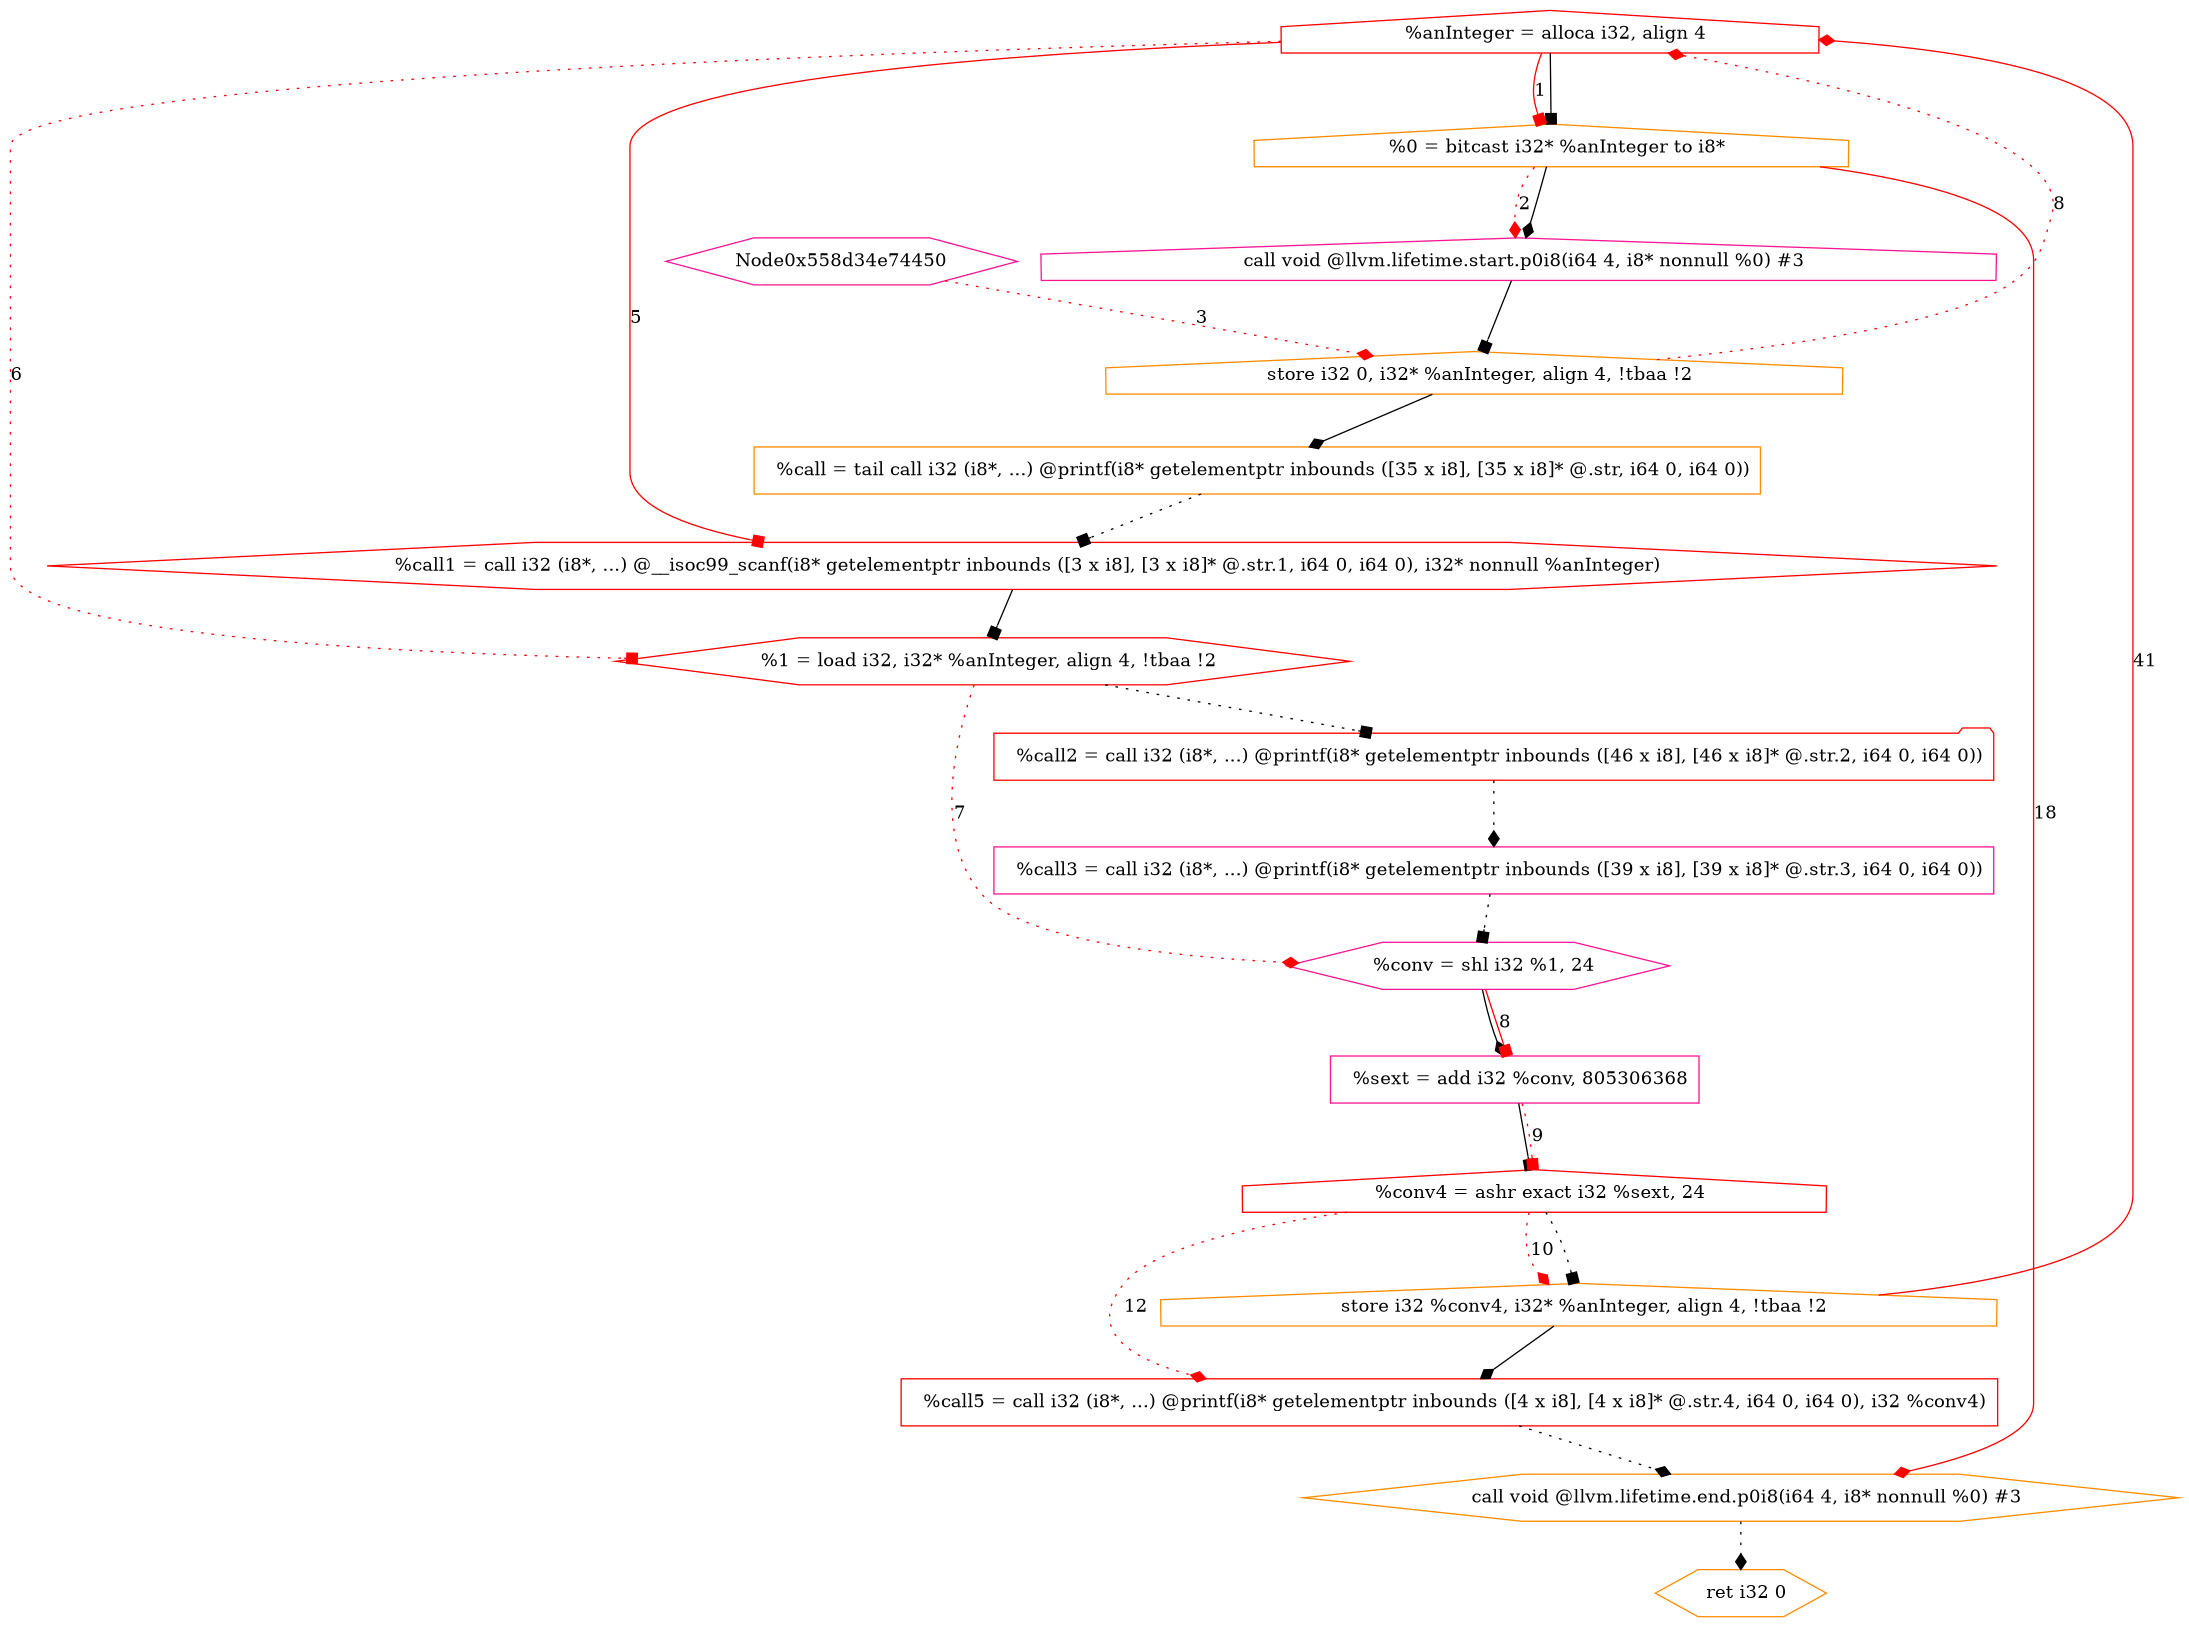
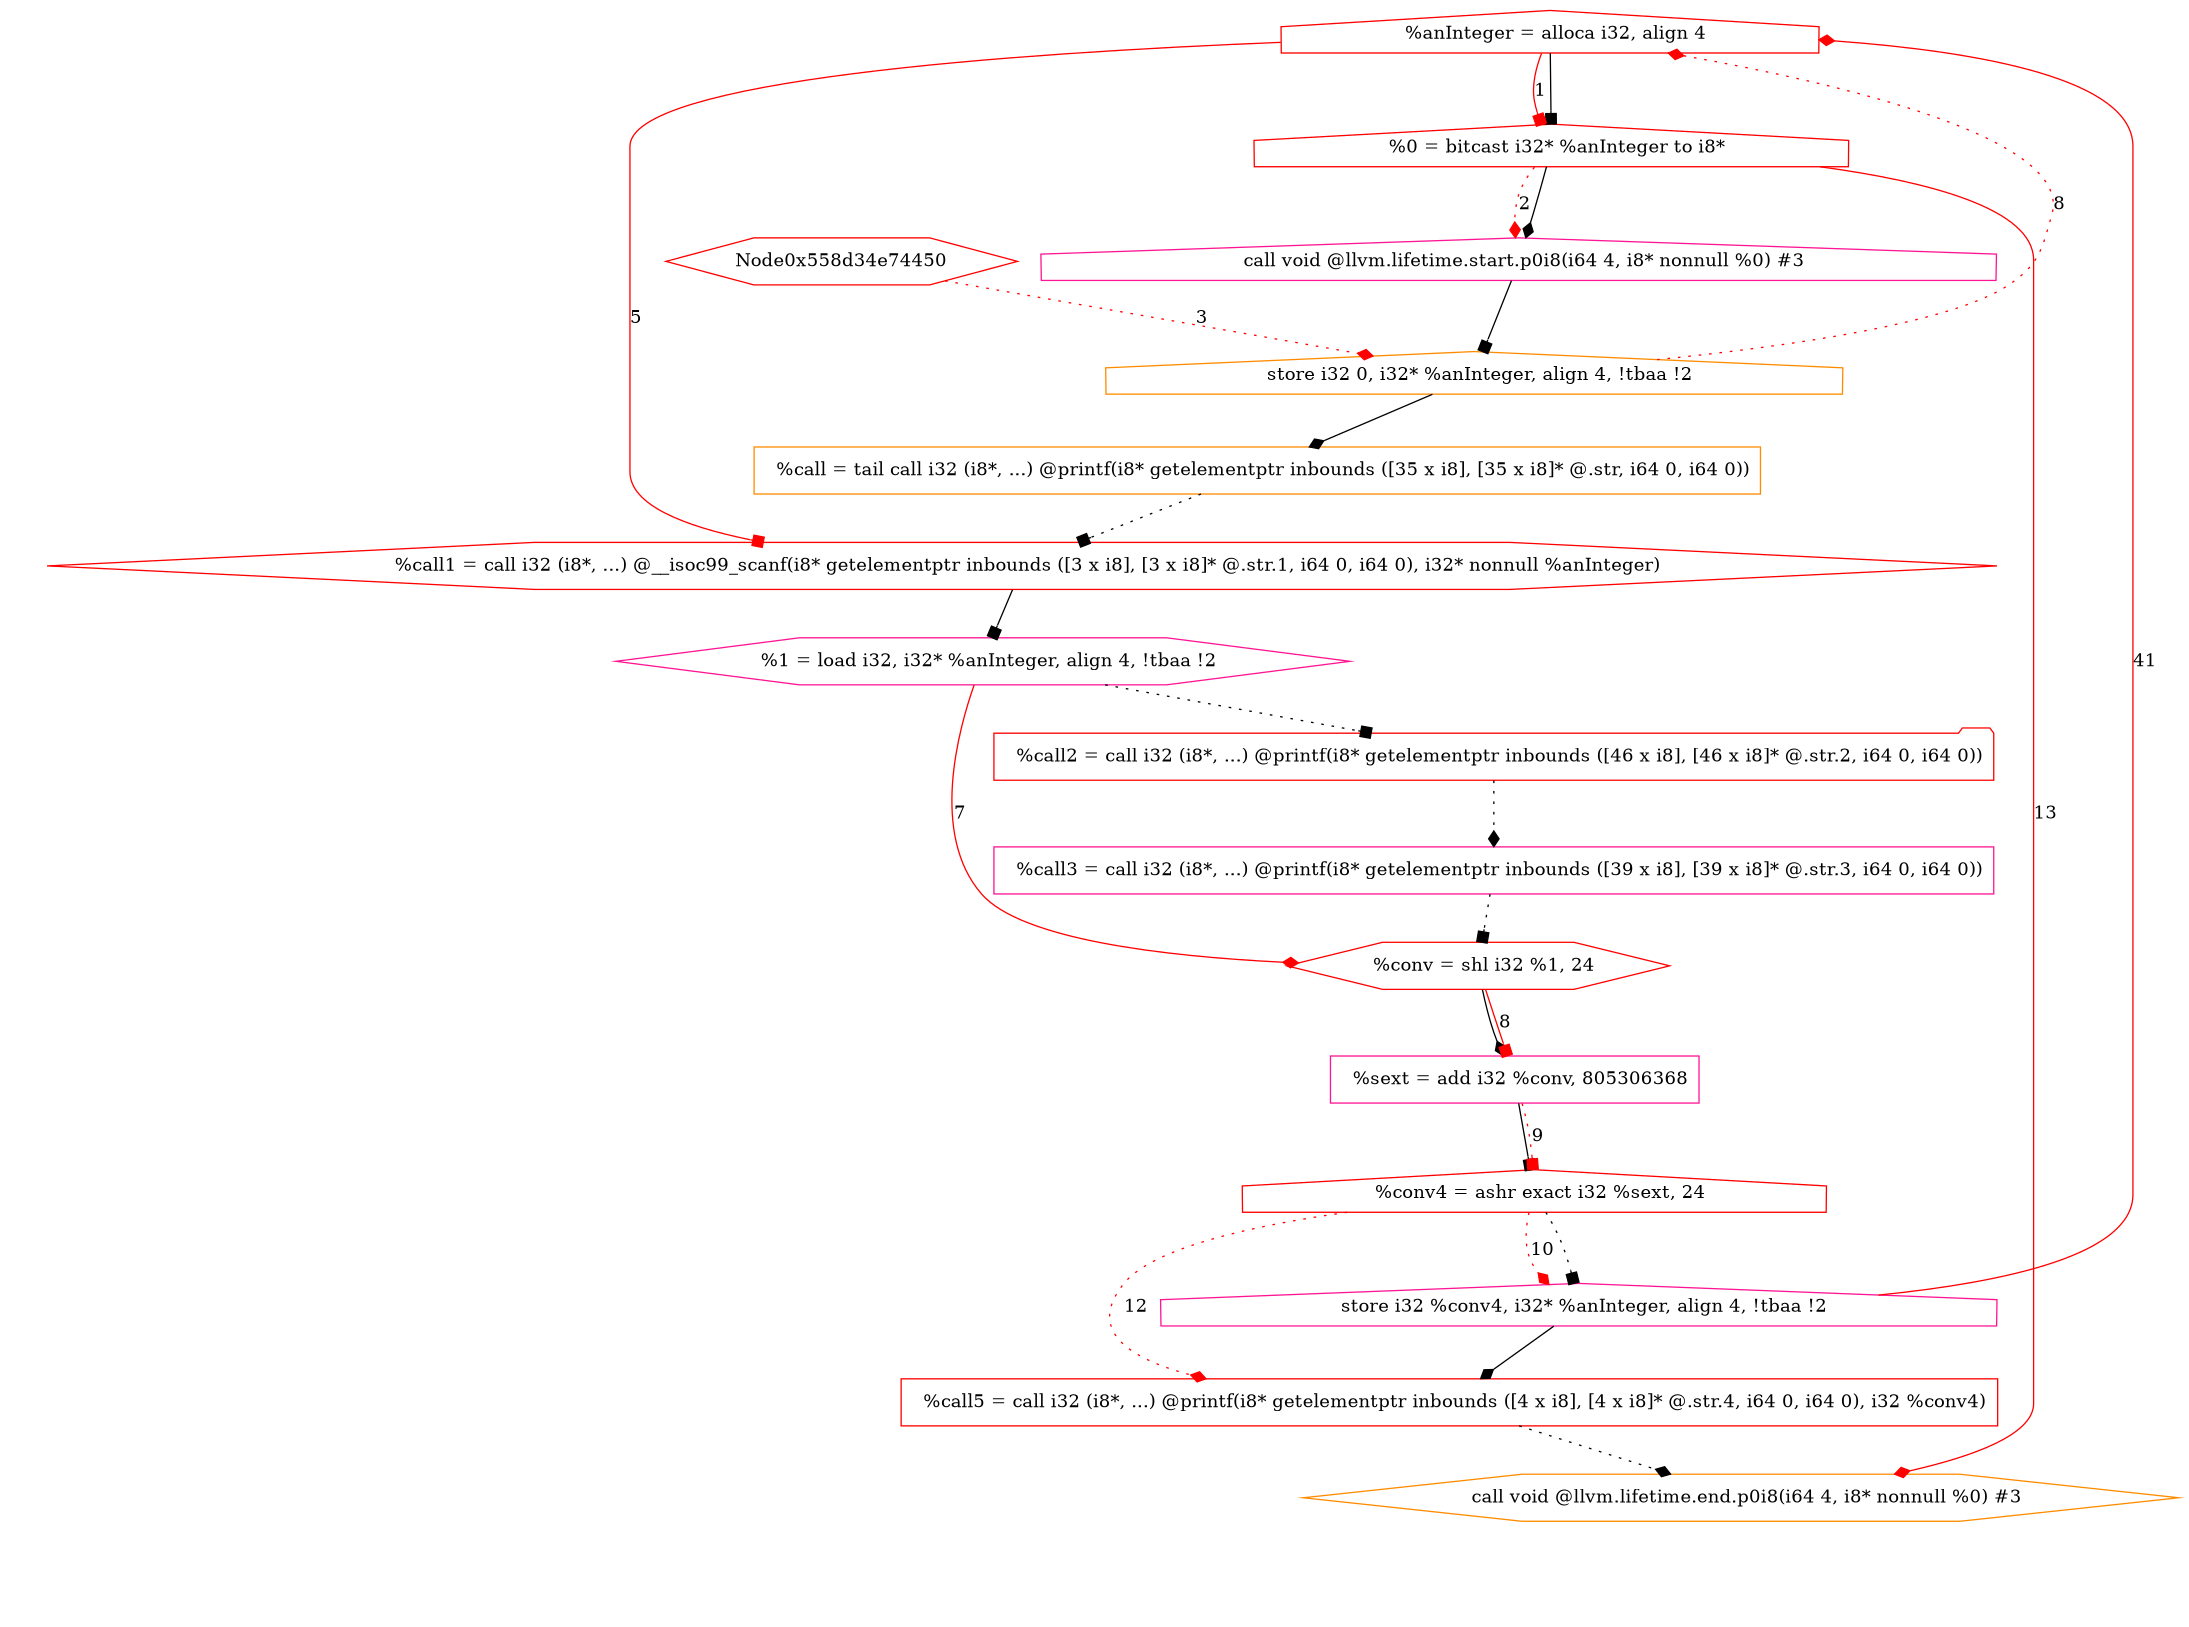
(117, 111) -> none
(1551, 148) -> (1551, 148)
(842, 261) -> (842, 261)
(983, 661) -> (983, 661)
(2046, 814) -> (2046, 814)
(1021, 920) -> (1021, 920)
(1478, 966) -> (1478, 966)
(1579, 1307) -> (1579, 1307)
(1741, 1593) -> none
